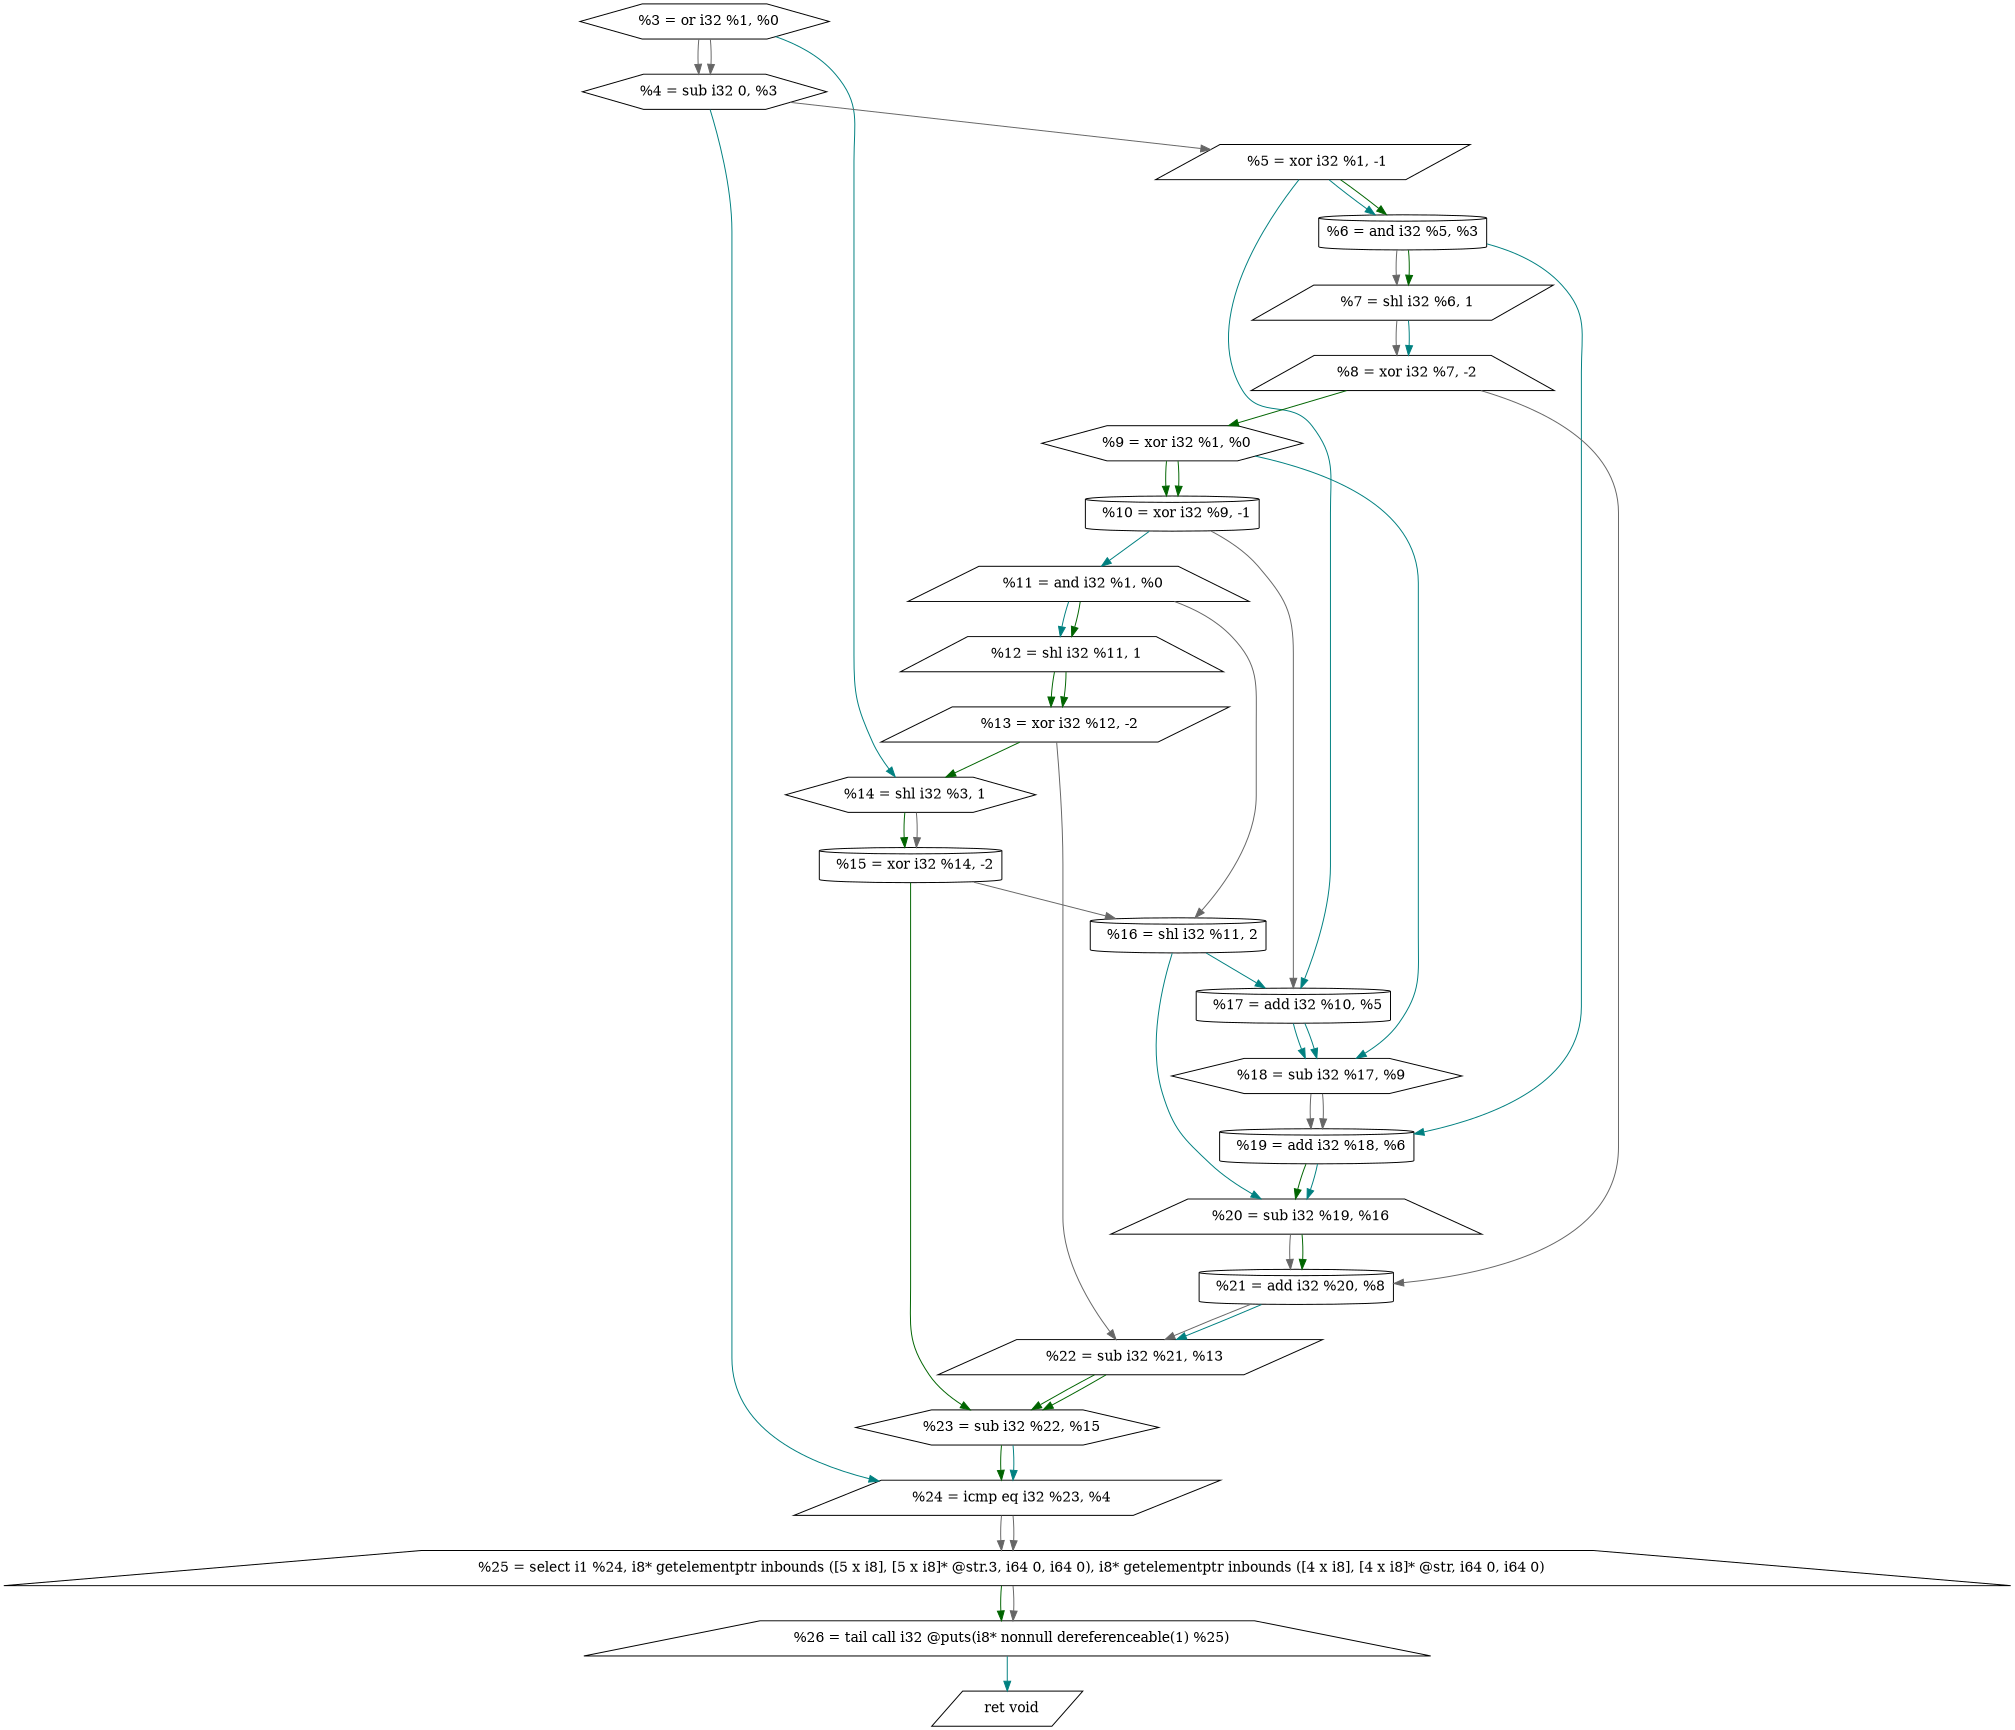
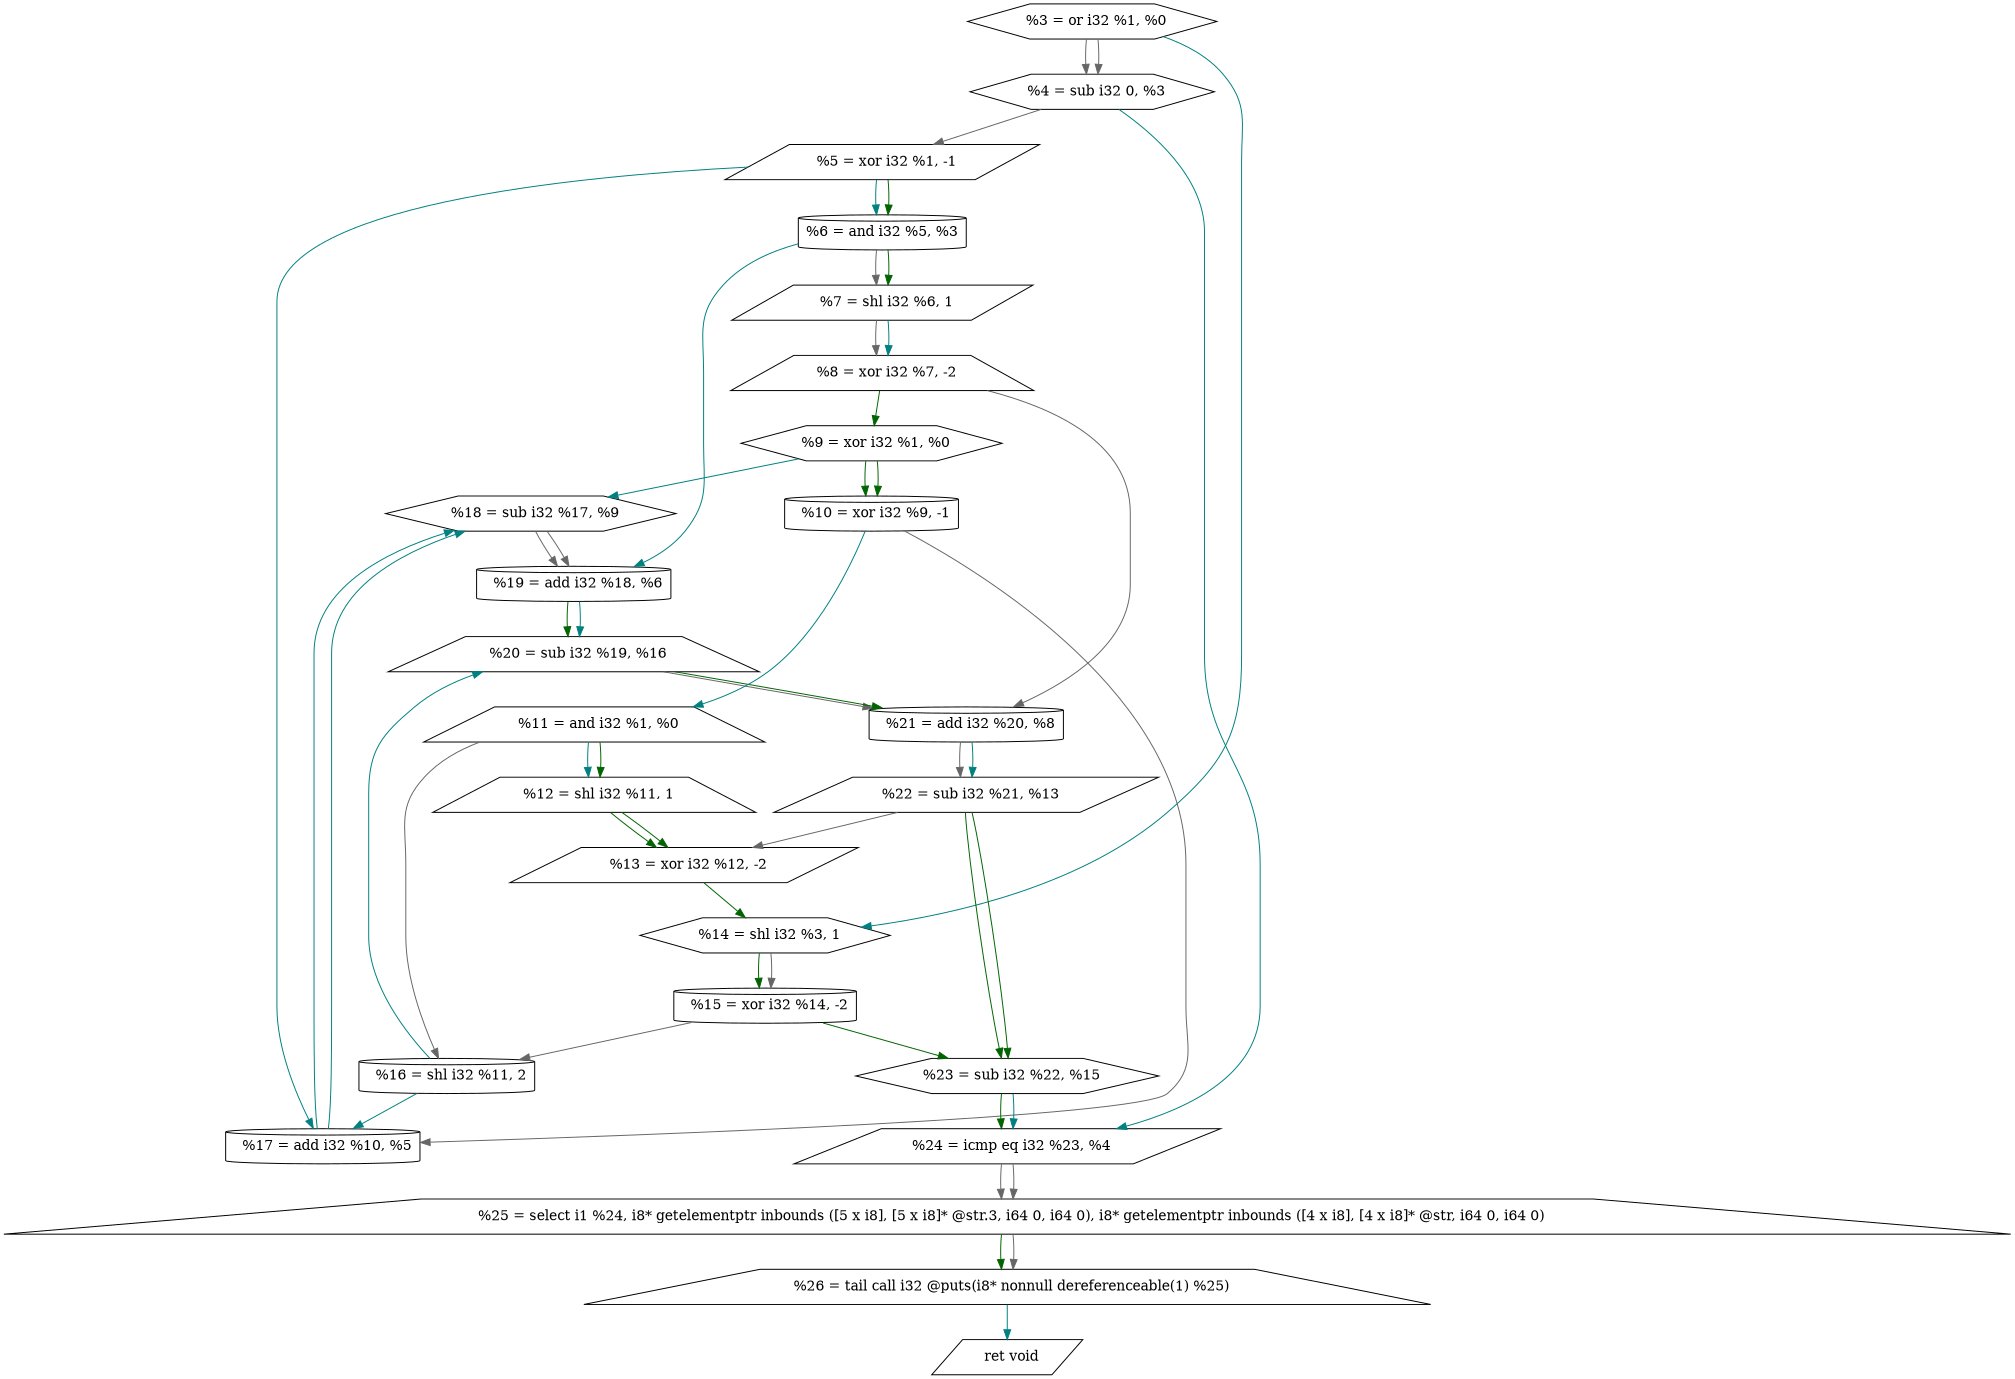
(1063, 1042) -> (830, 829)
